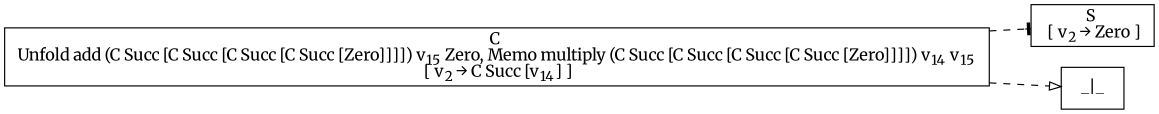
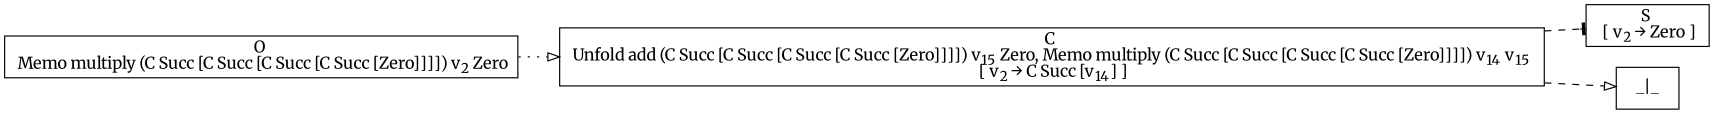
none -> (261, 57)
